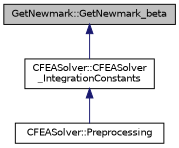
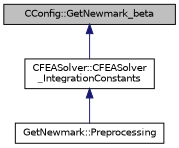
(90, 14) -> (90, 14)
(90, 133) -> (90, 133)
